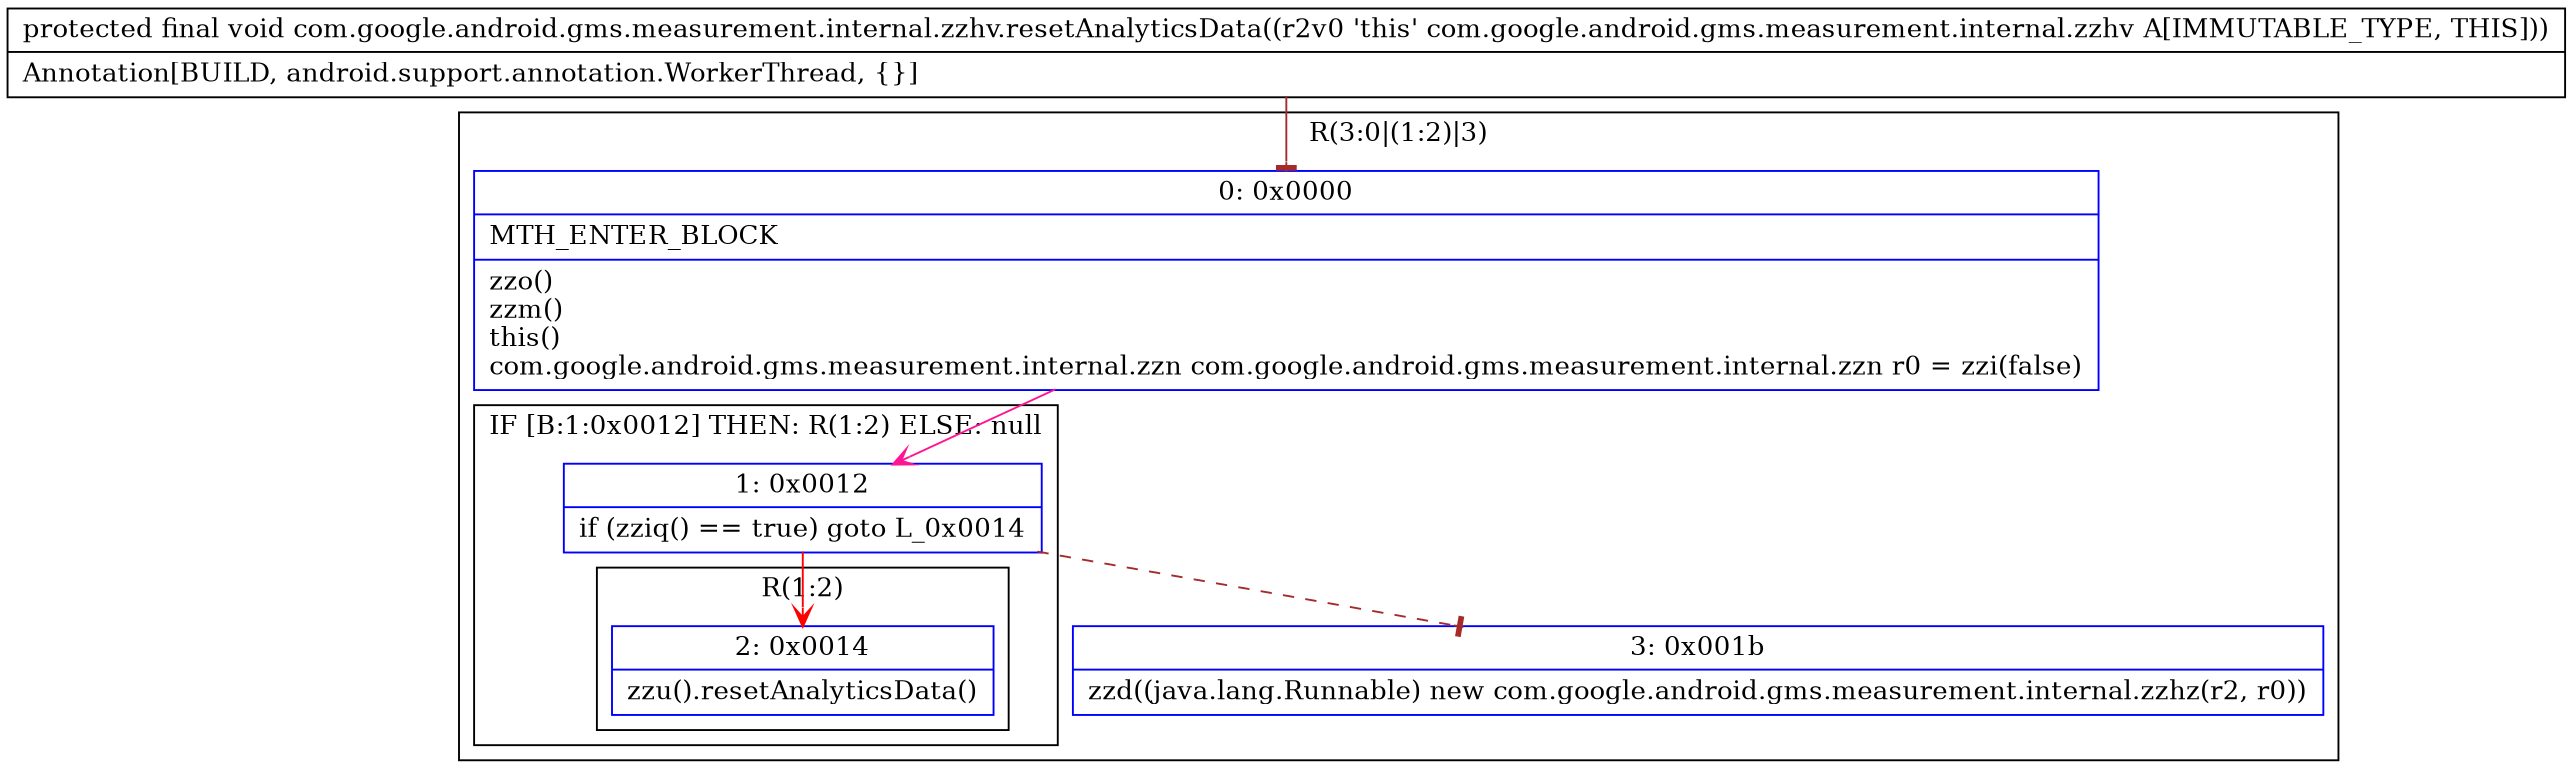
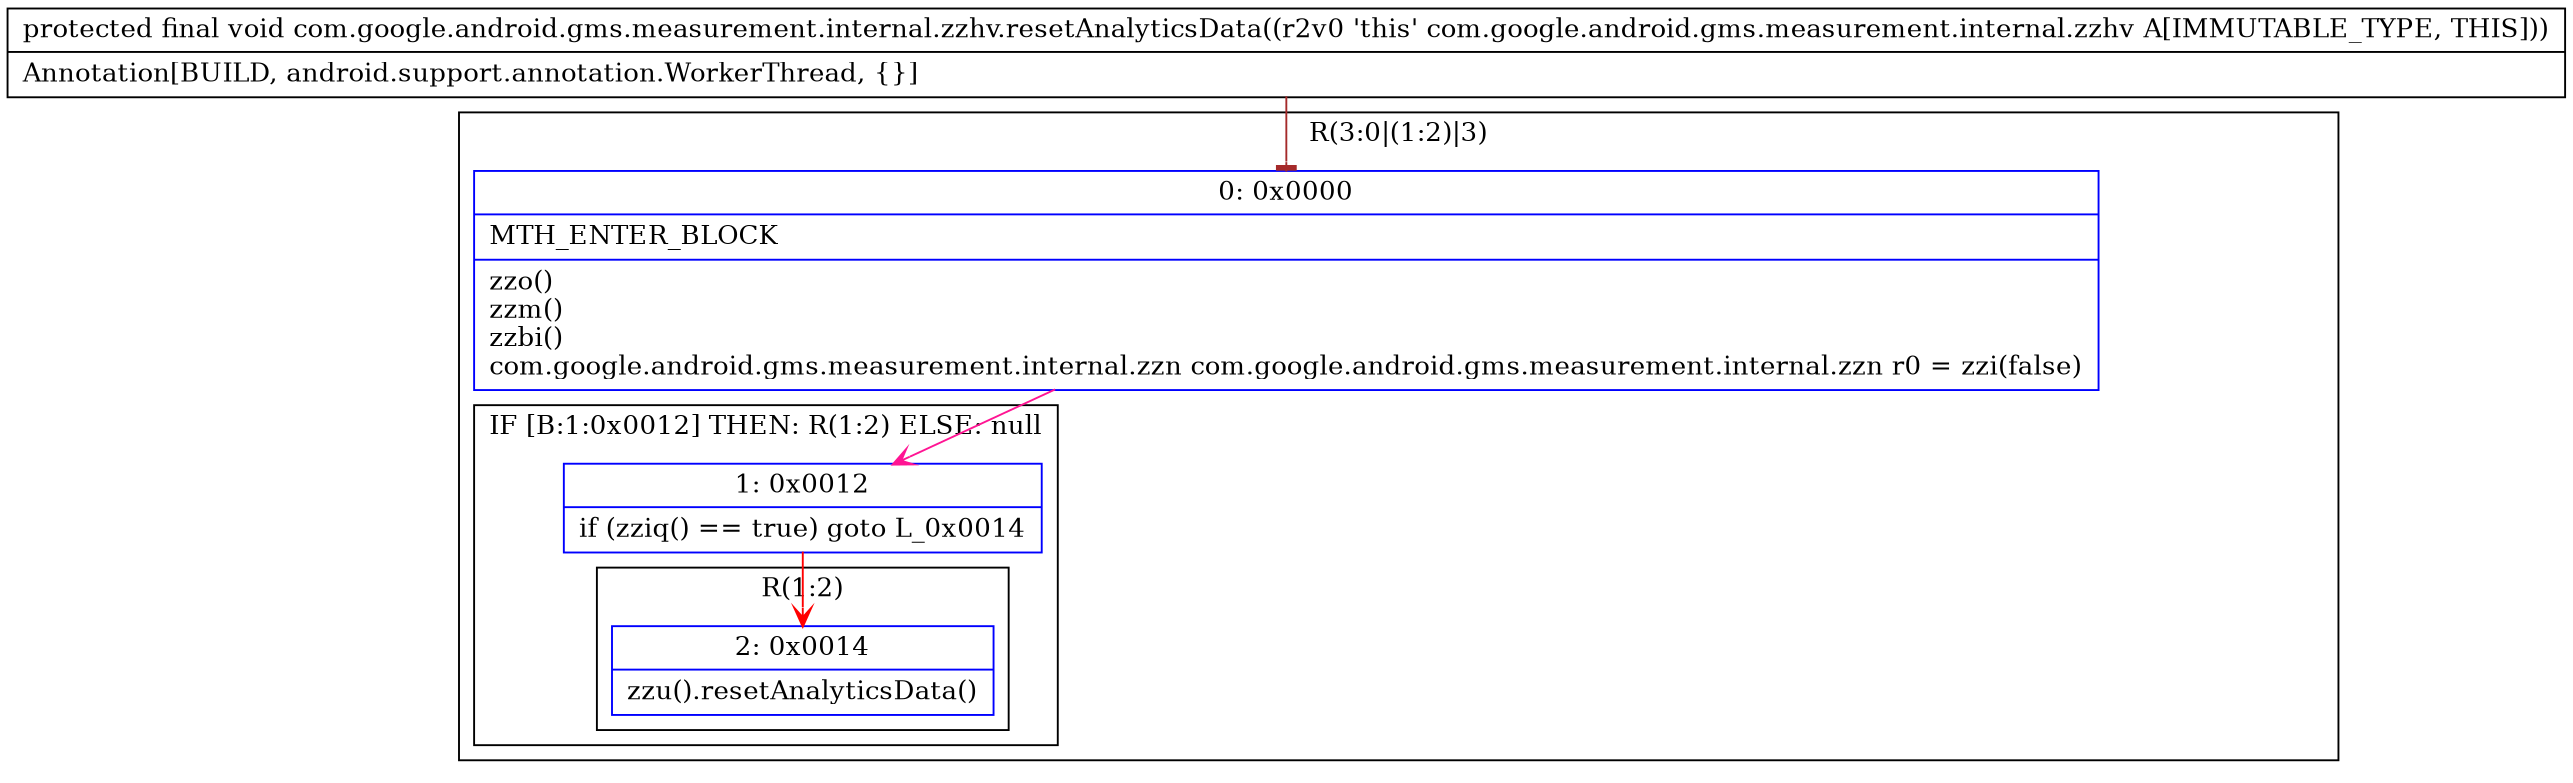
(525, 338) -> (527, 338)
(1698, 671) -> none
